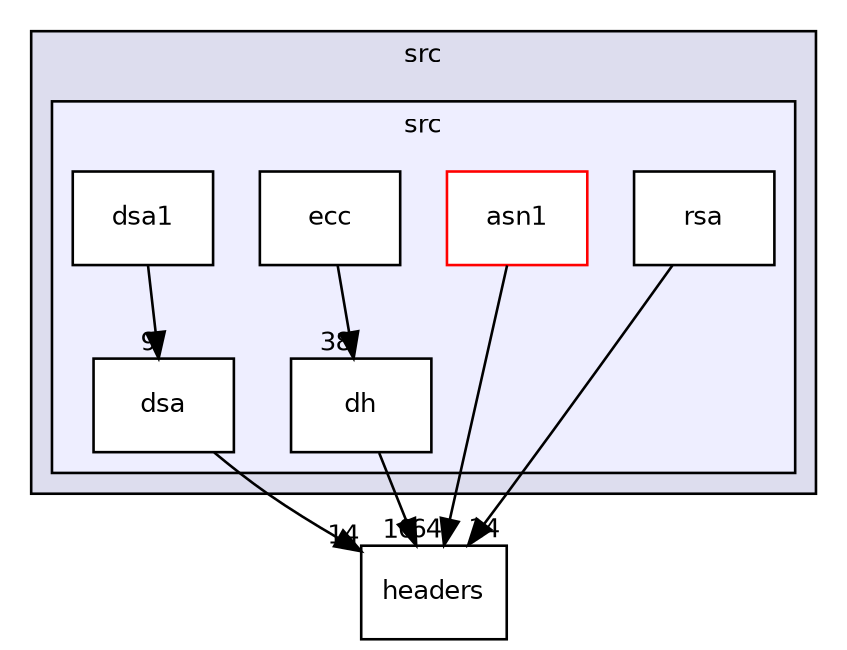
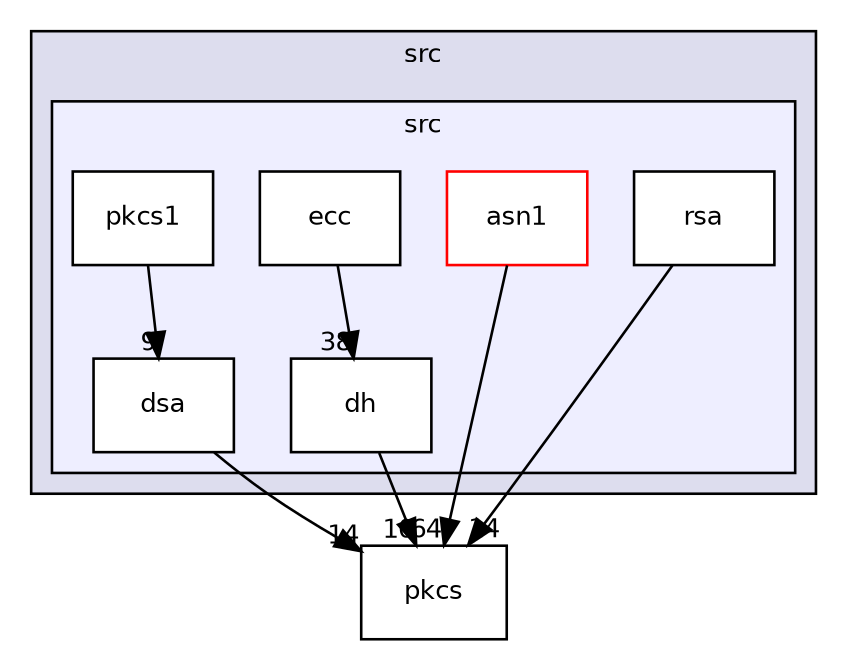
(143, 218) -> (143, 218)
(434, 592) -> (434, 592)
